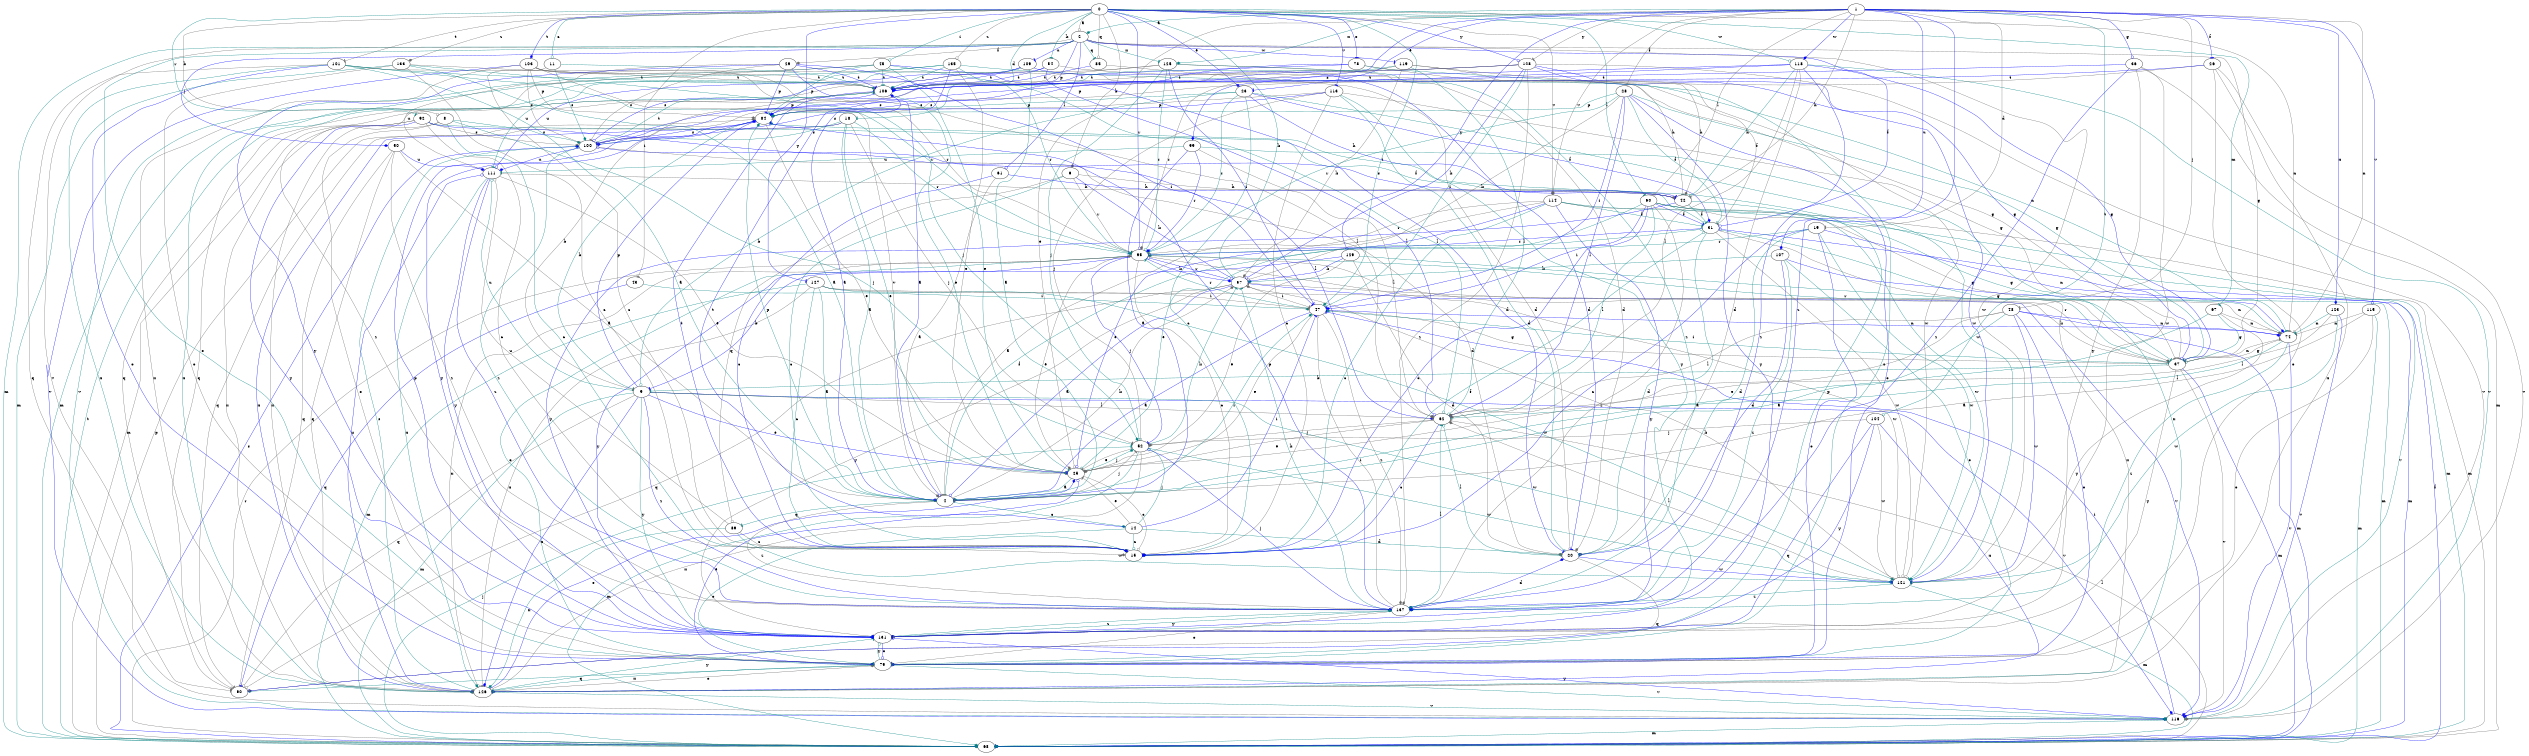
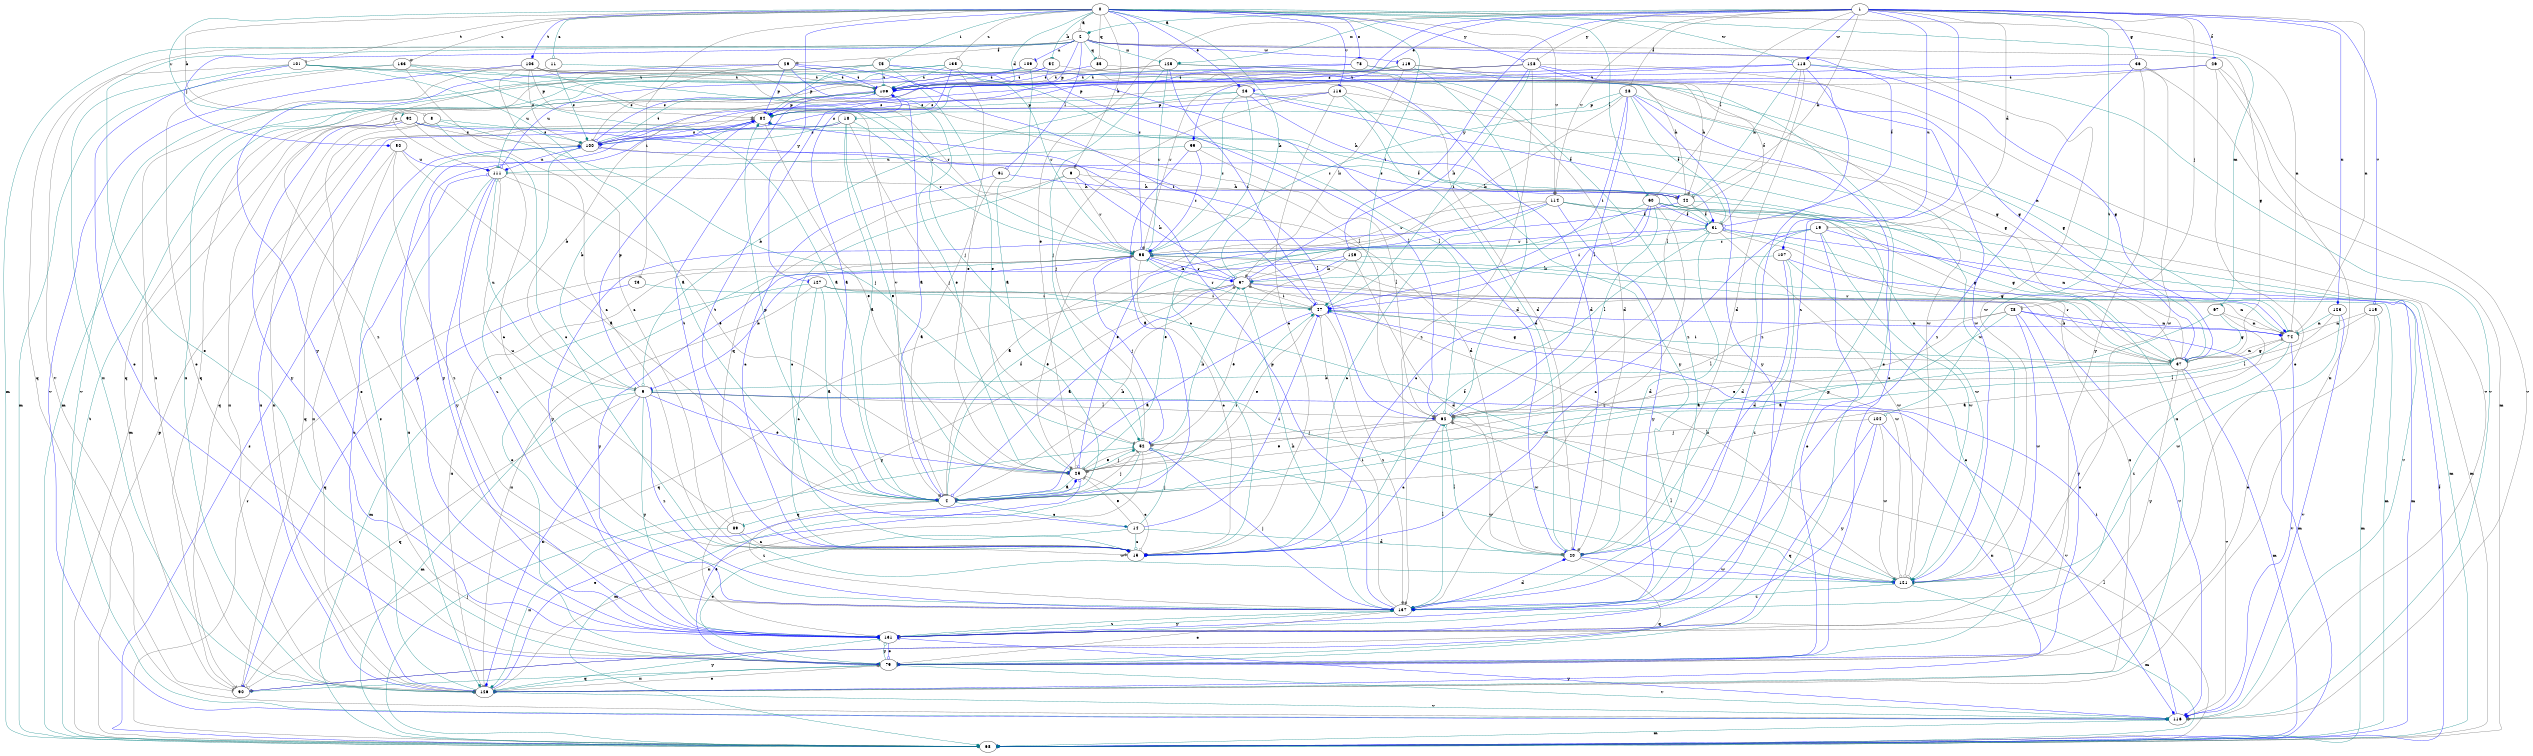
(313, 419) -> (314, 419)
